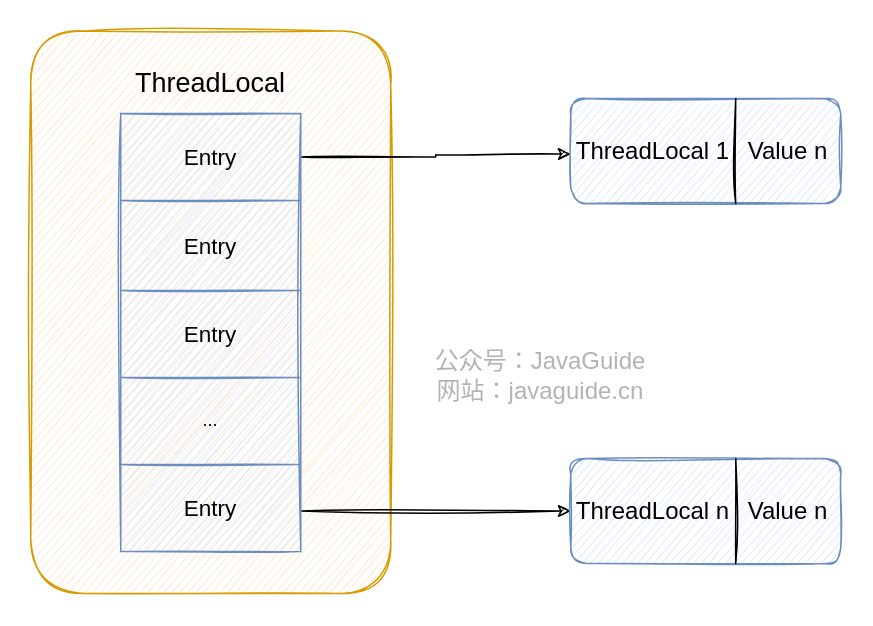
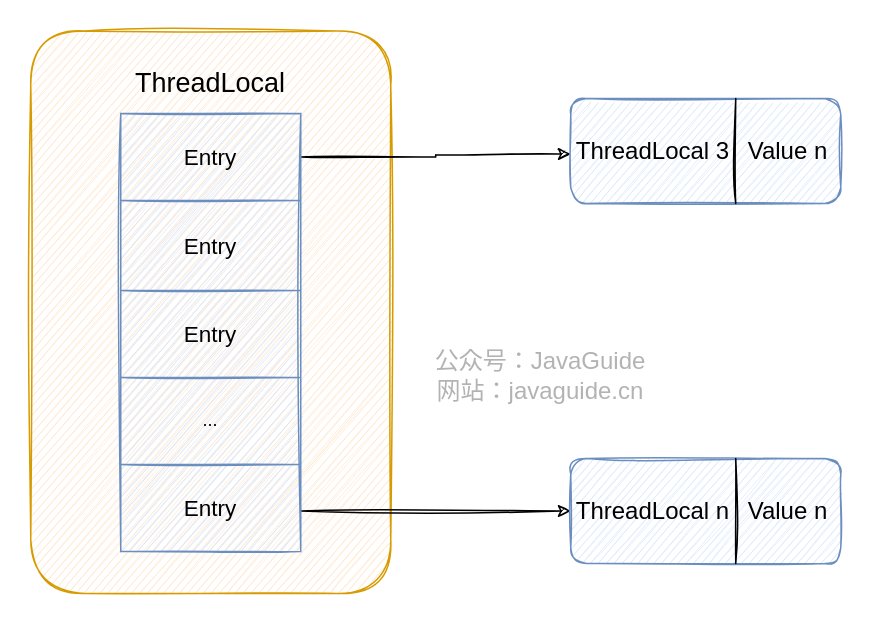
(653, 151) -> (653, 151)
